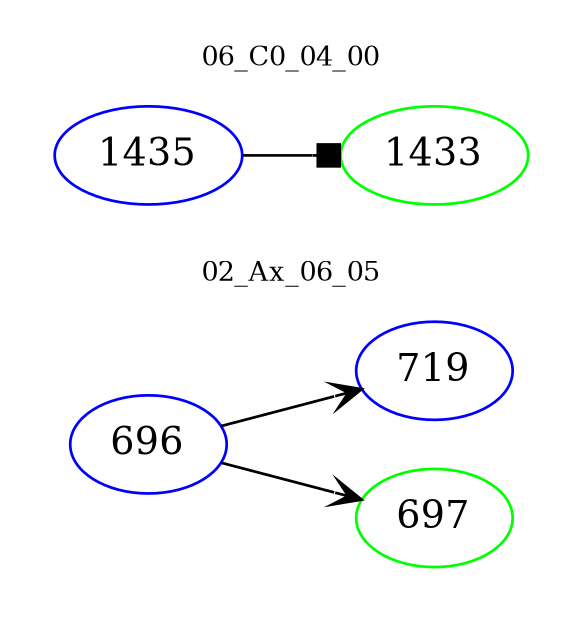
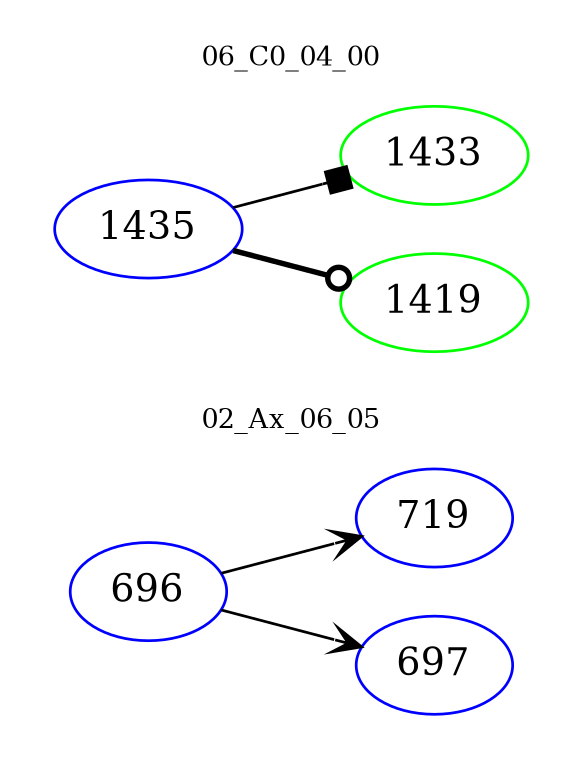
none -> (434, 303)
(434, 518) -> (434, 665)
